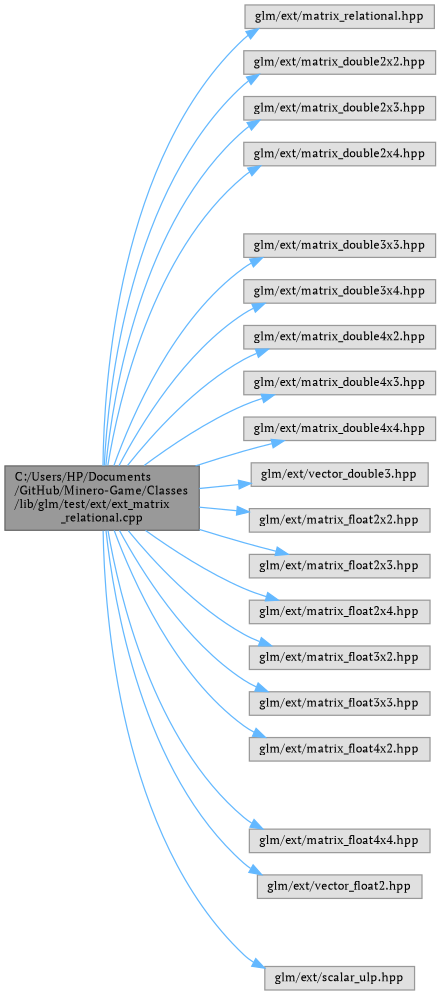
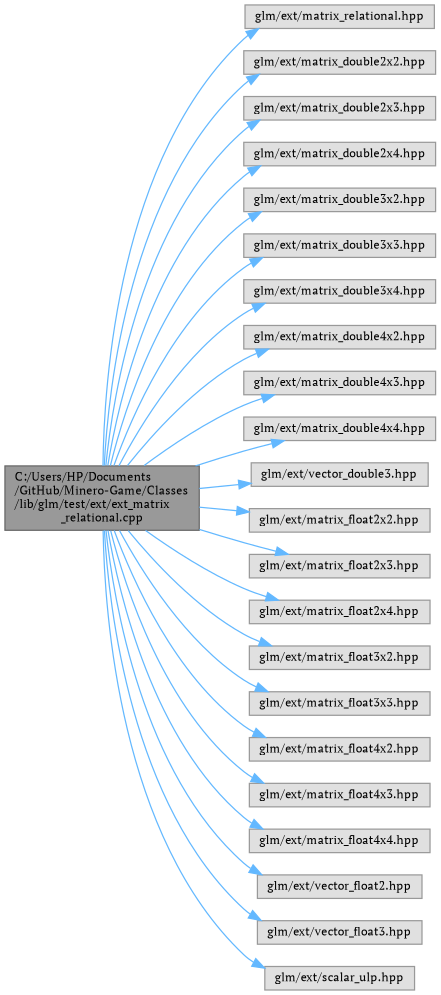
none -> (340, 200)
none -> (340, 795)
none -> (340, 932)
